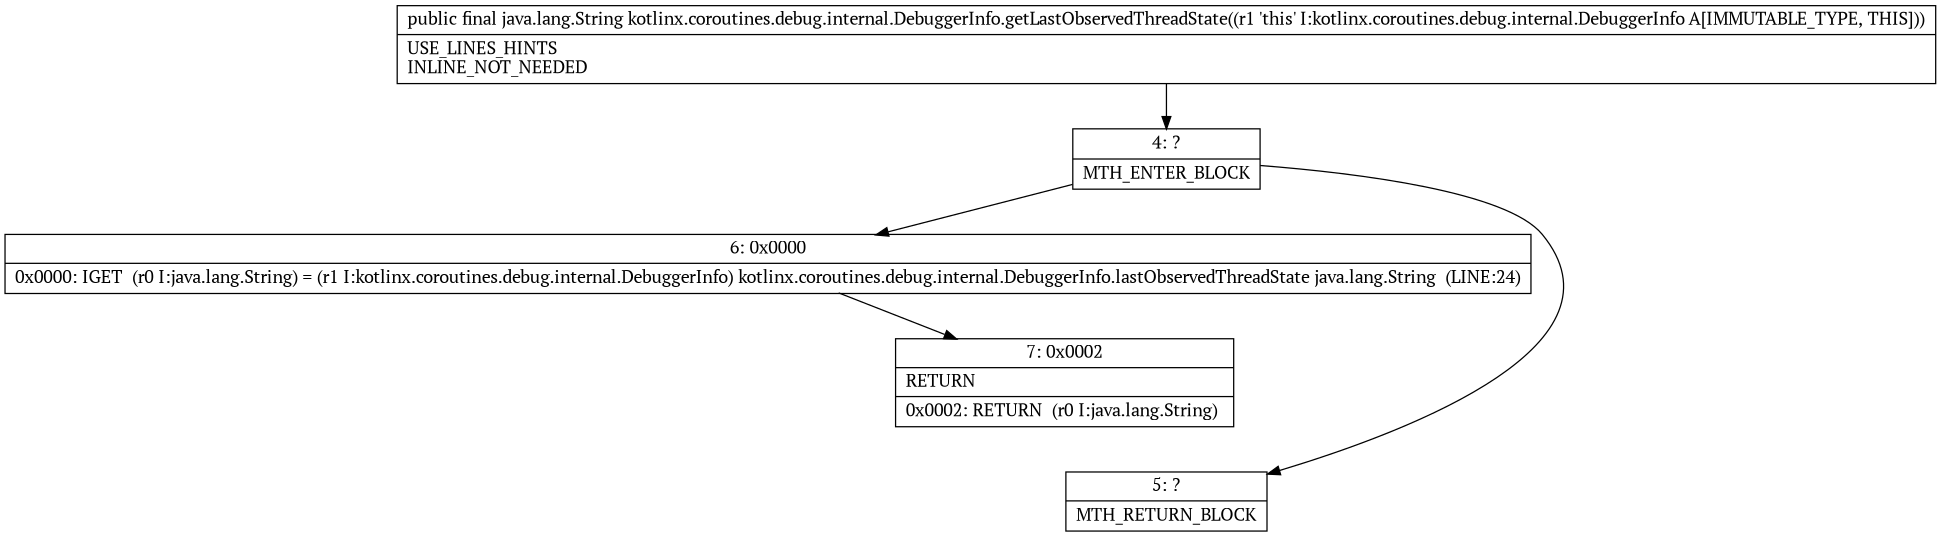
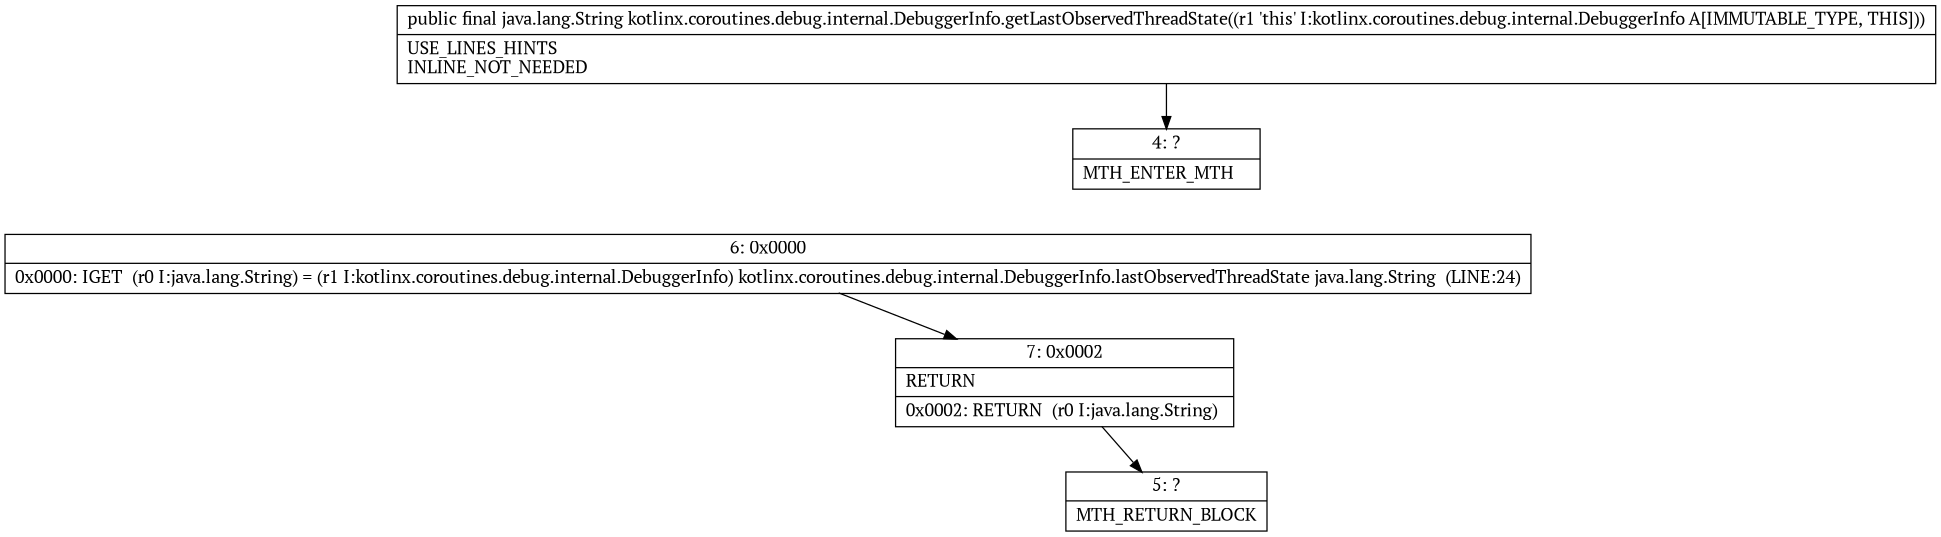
(1166, 173) -> (1159, 173)
(980, 208) -> none
(1561, 288) -> (1118, 444)
